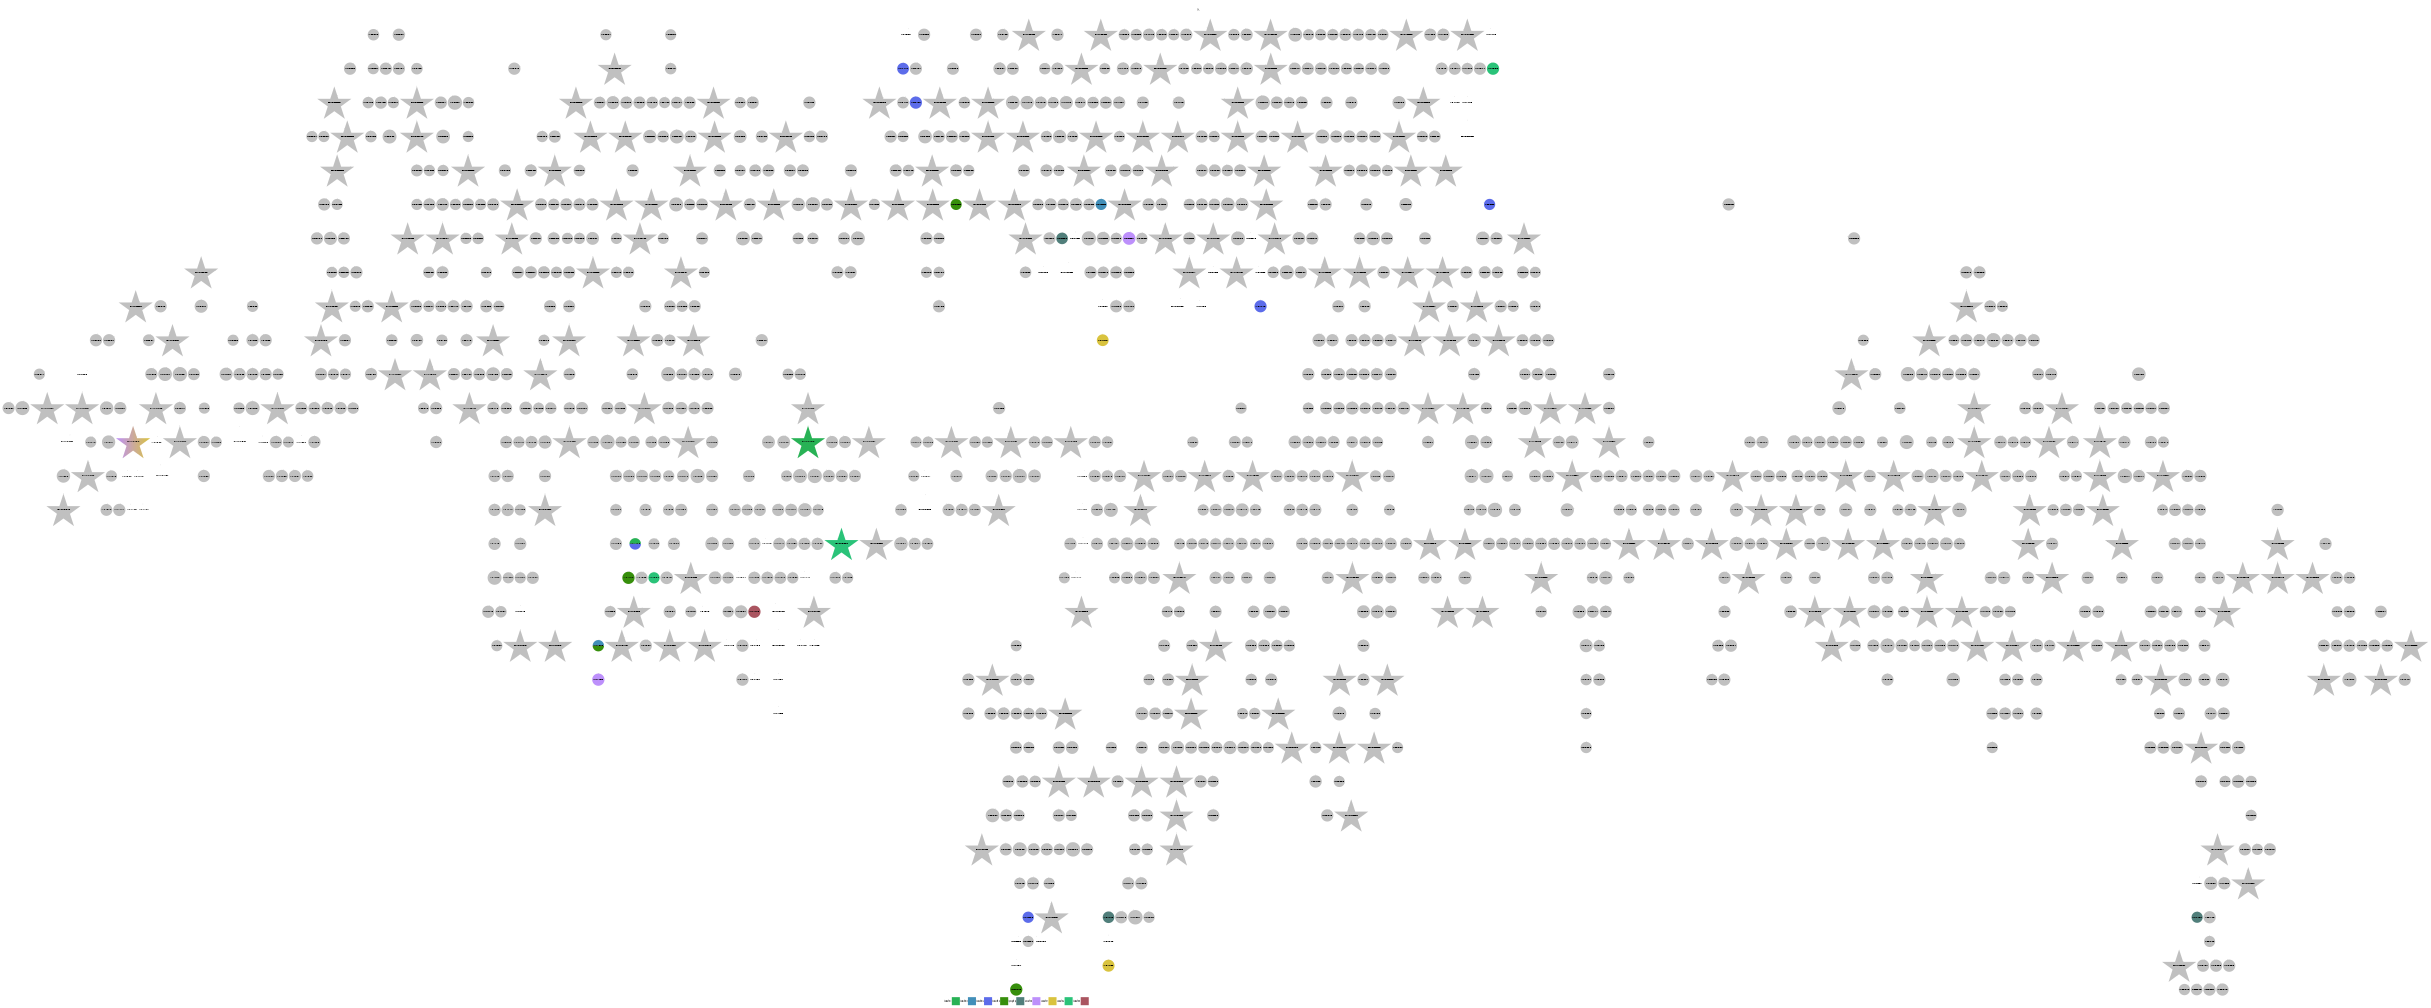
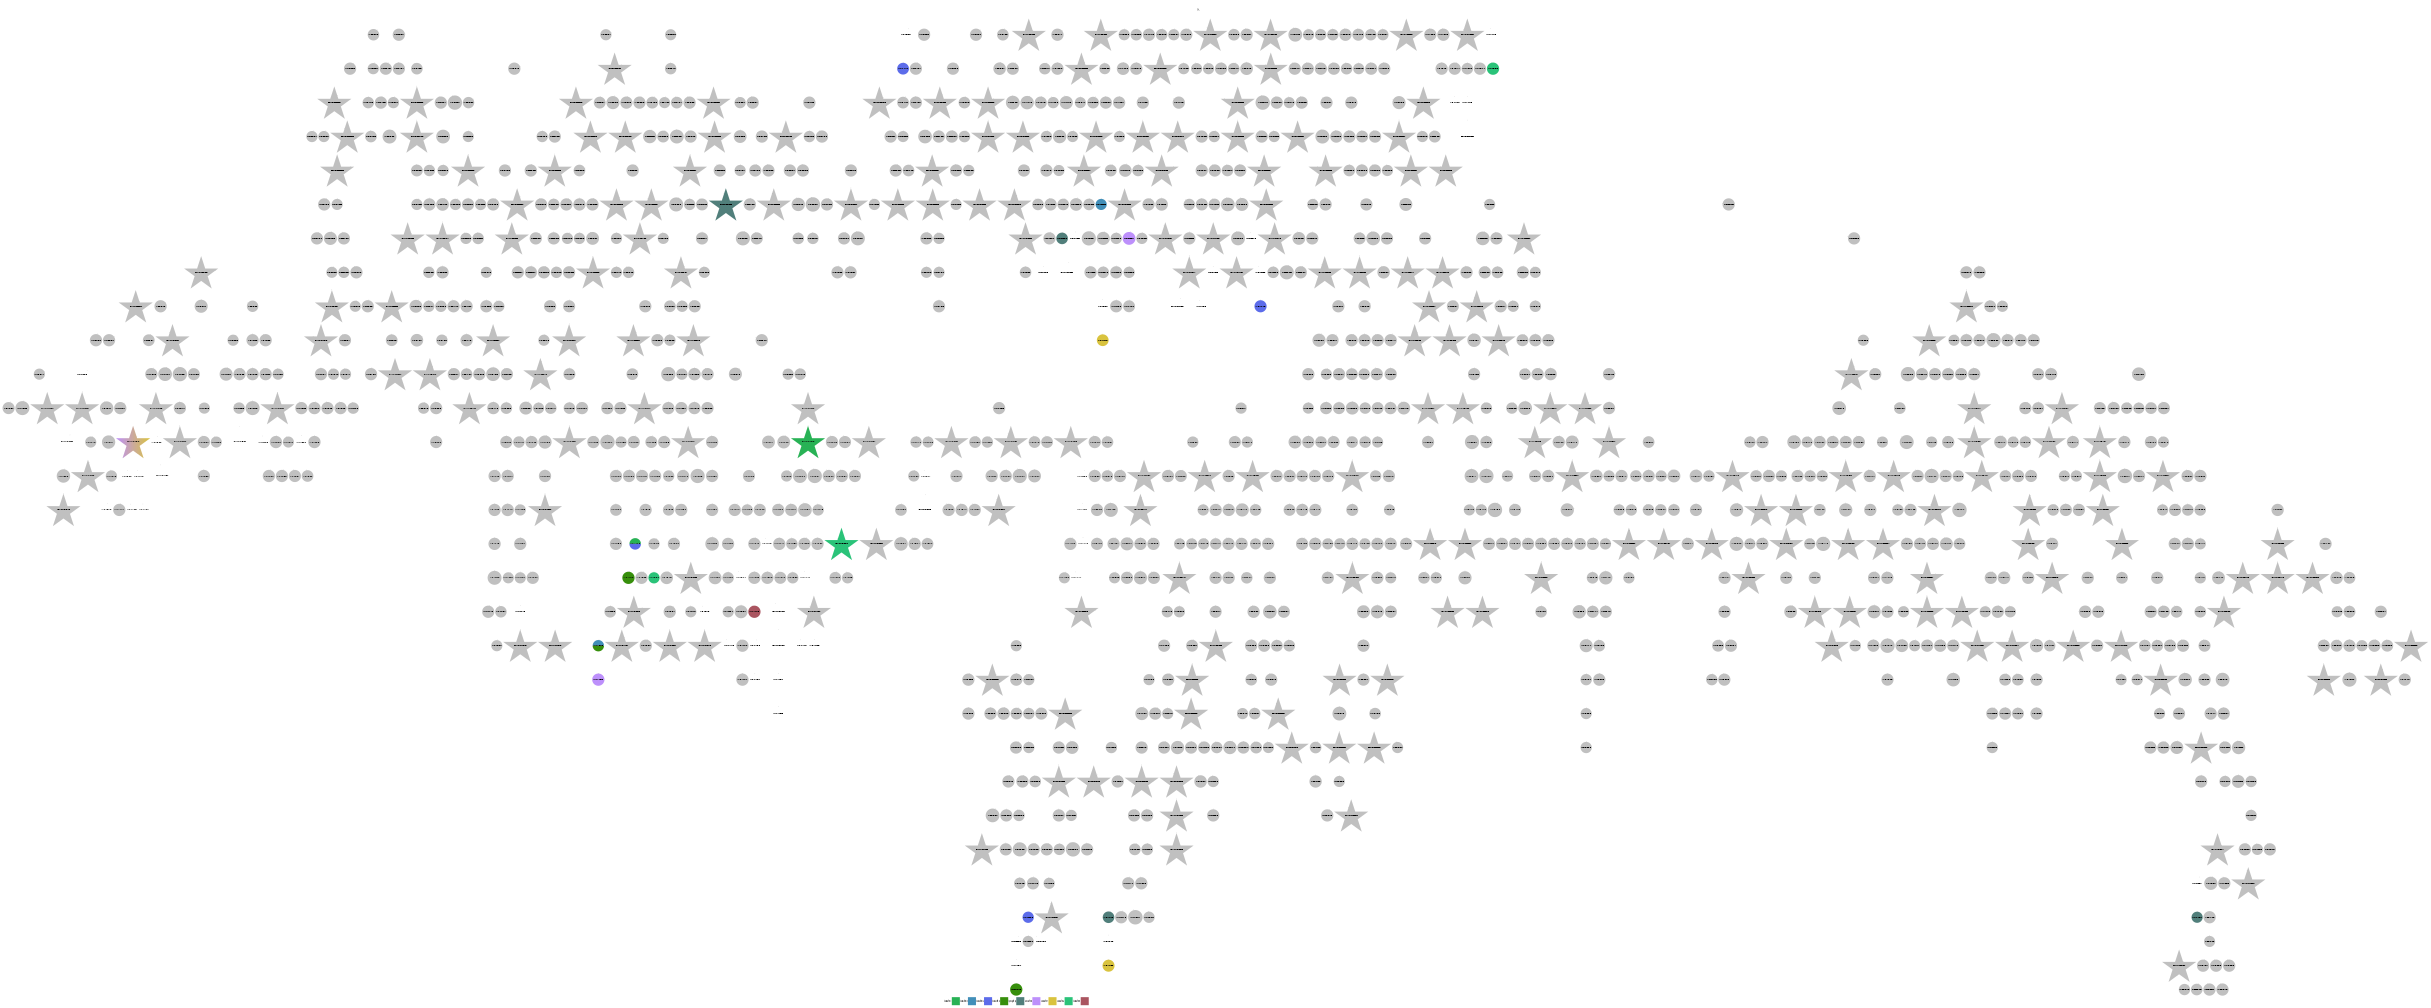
(916, 103) -> (916, 103)
(726, 204) -> (726, 204)
(956, 204) -> (956, 204)
(1490, 204) -> (1490, 204)
(106, 510) -> (106, 510)
